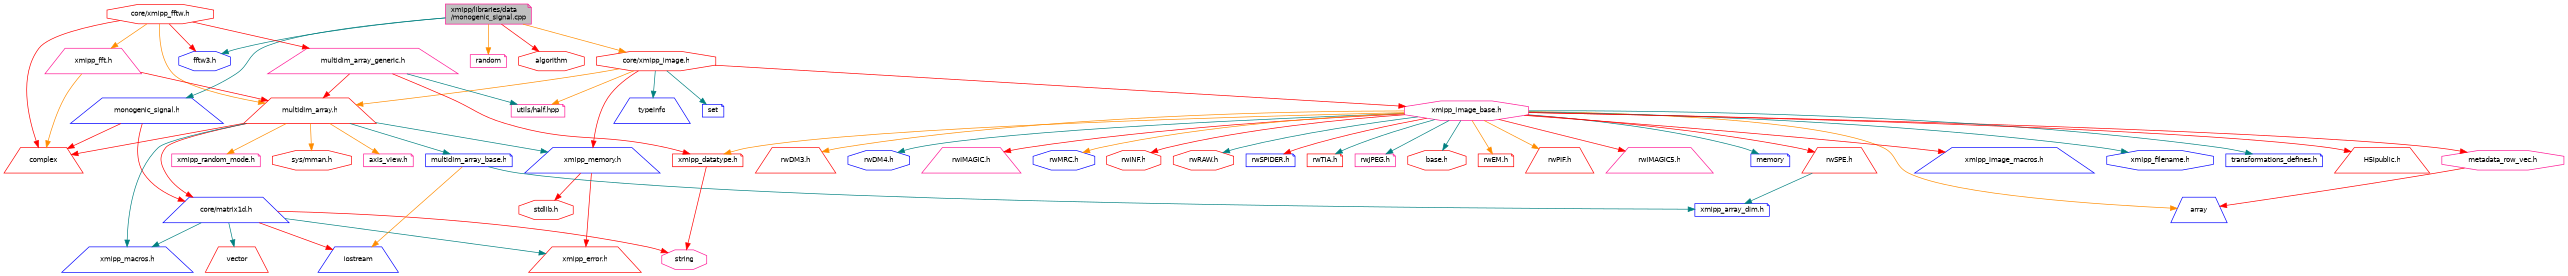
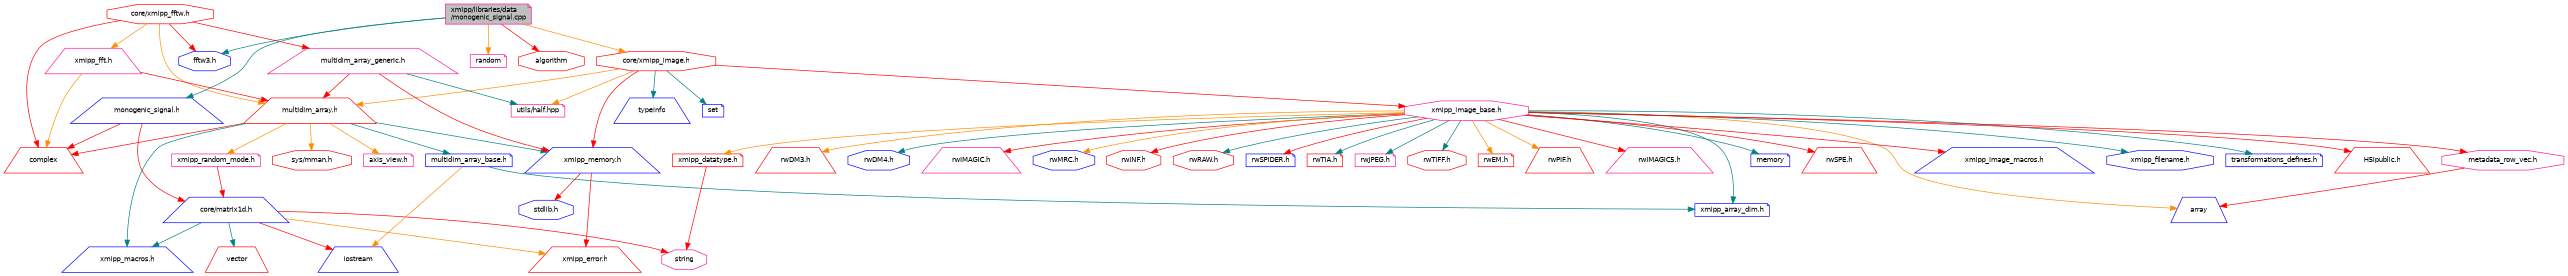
(533, 131) -> (457, 120)
(163, 151) -> (220, 179)
(1437, 160) -> (1437, 160)
(1782, 187) -> (1652, 124)
(546, 210) -> (546, 210)
(412, 236) -> (412, 236)
